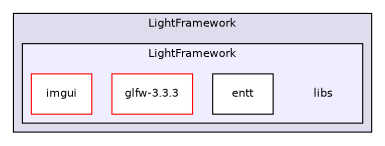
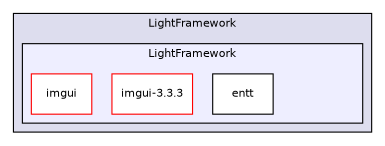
(152, 94) -> (152, 94)
(324, 94) -> none
